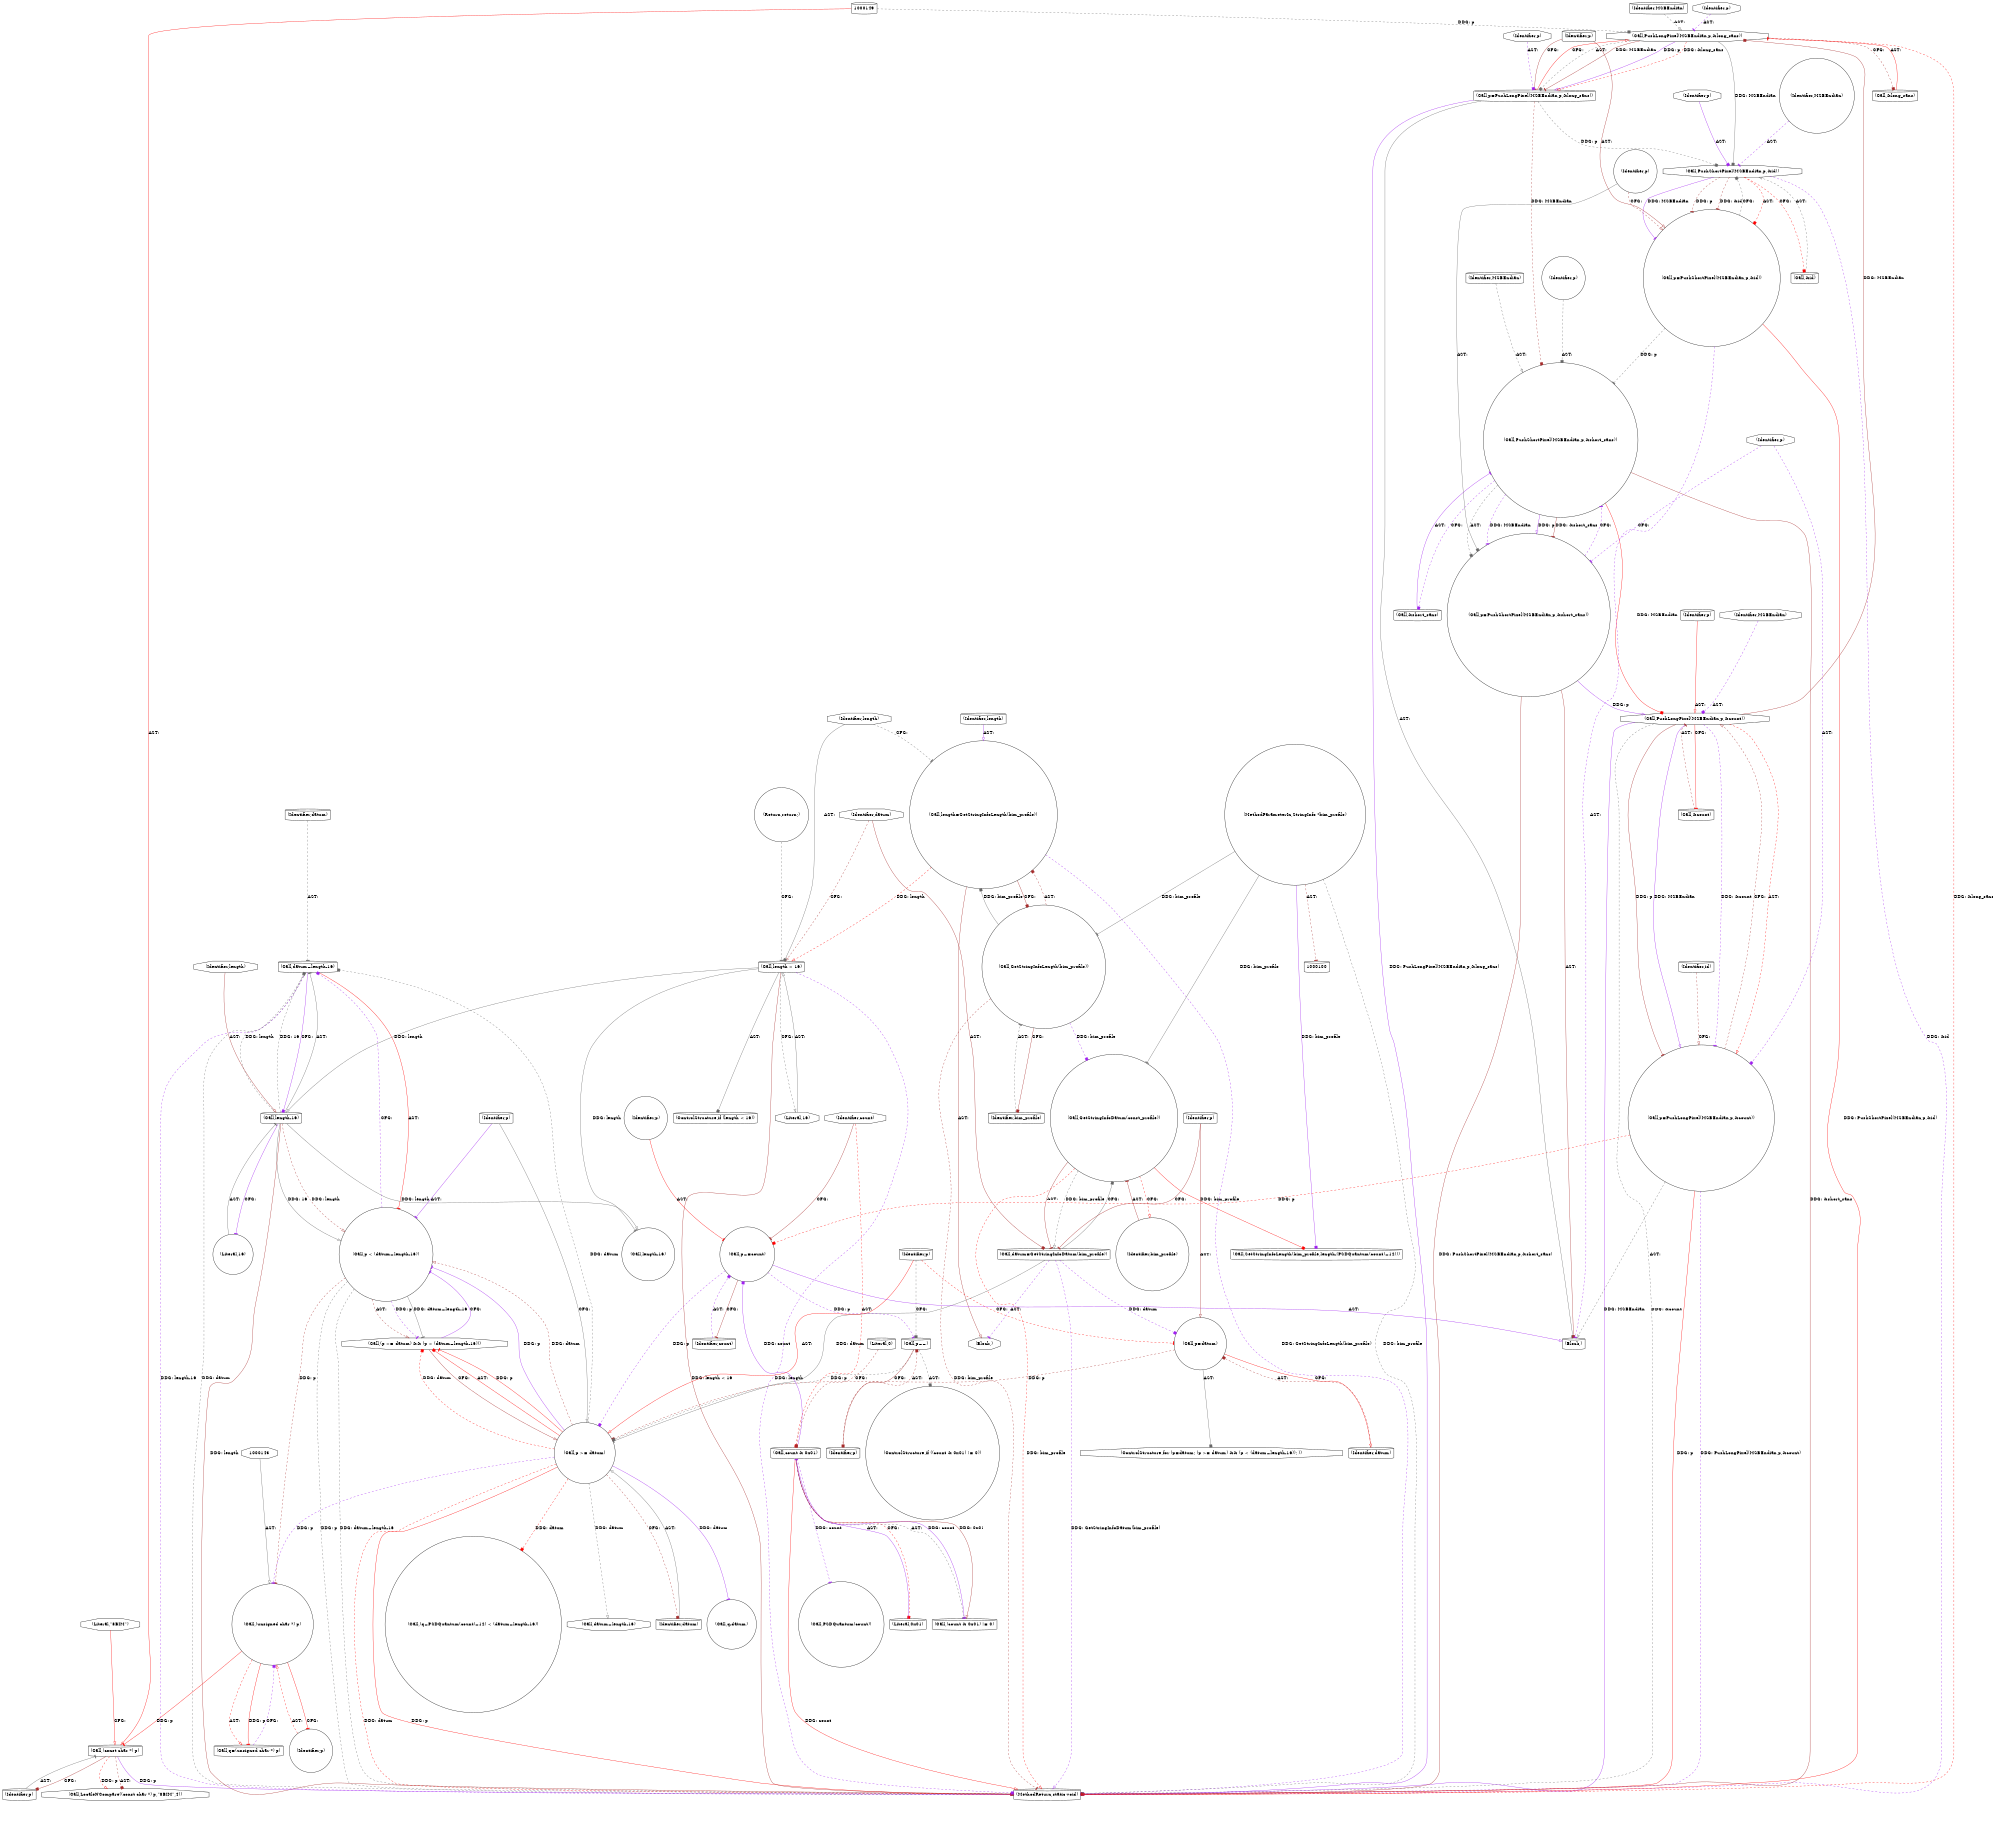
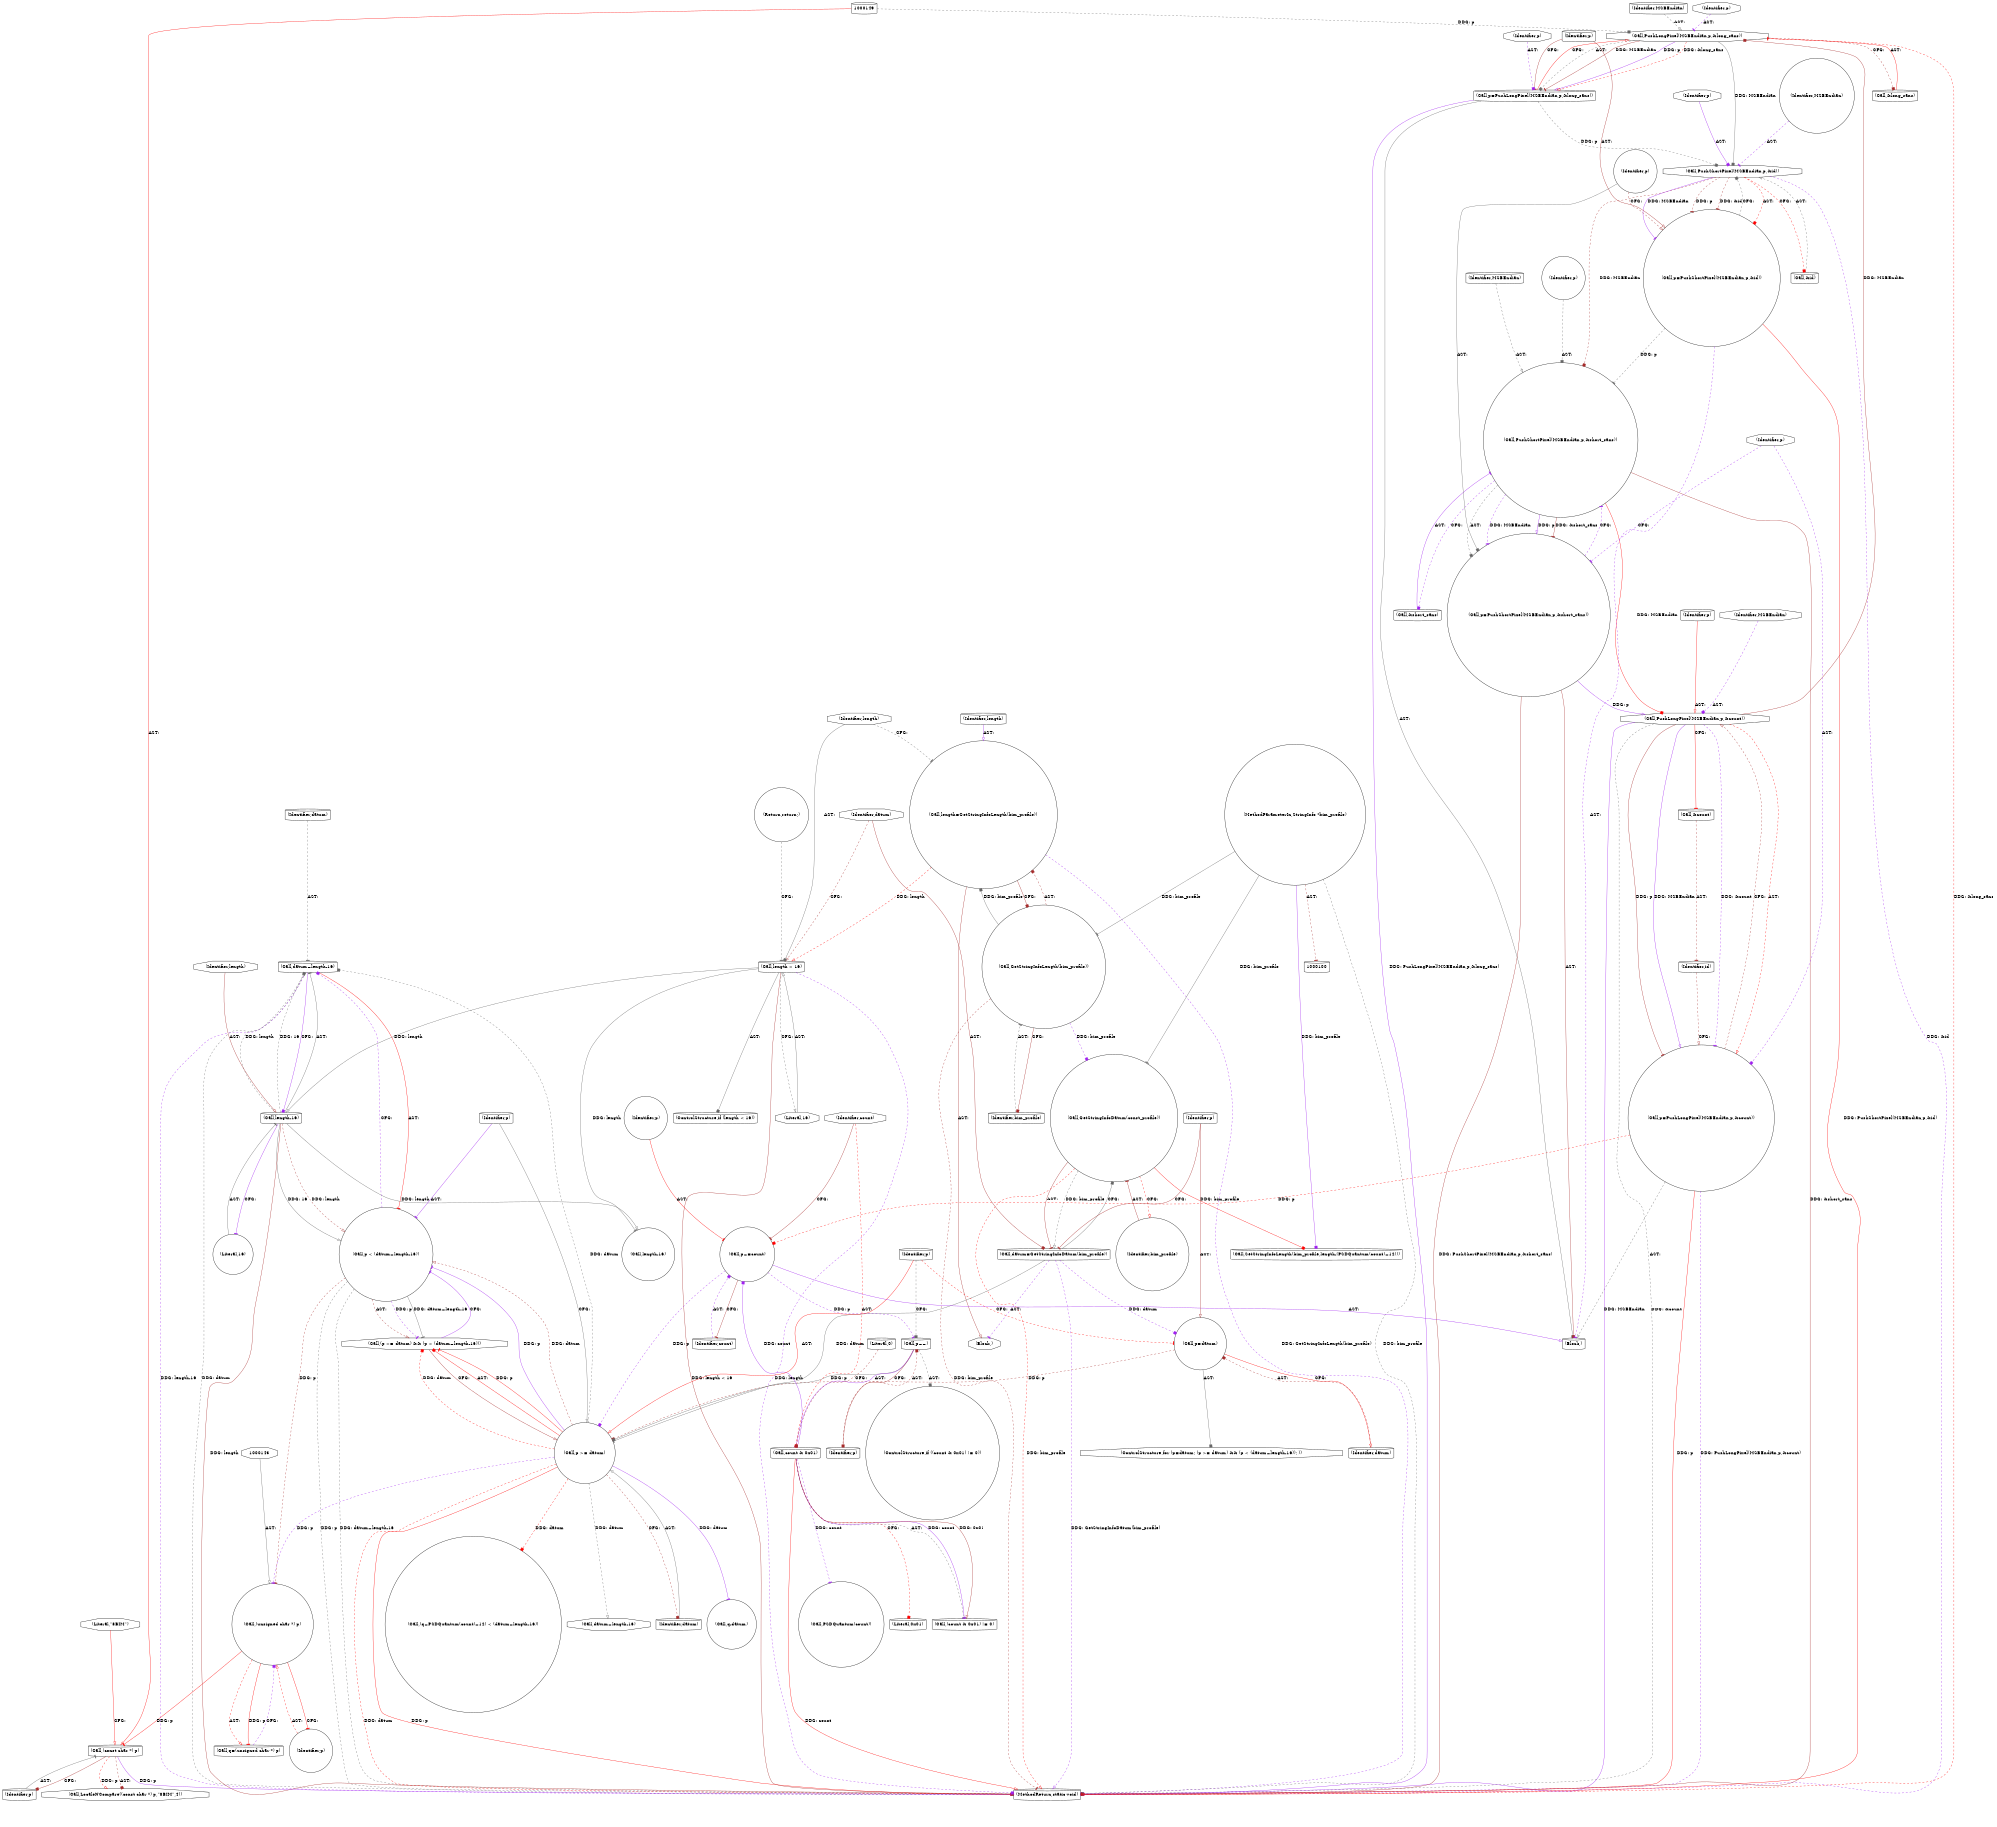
(1532, 232) -> (1593, 225)
(1686, 767) -> (1696, 890)
(829, 1376) -> (829, 1376)
(866, 1530) -> (871, 1379)
